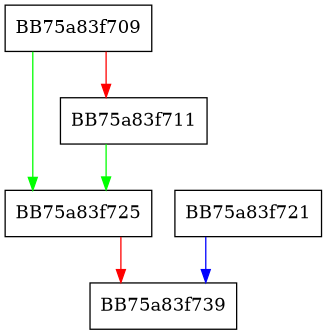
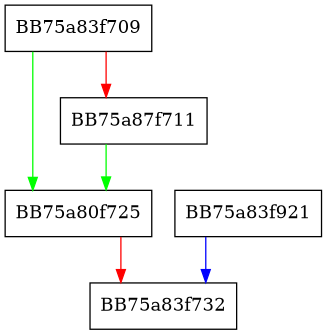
(134, 121) -> (134, 121)
(78, 213) -> (78, 213)
(248, 213) -> (248, 213)
(163, 306) -> (163, 306)
